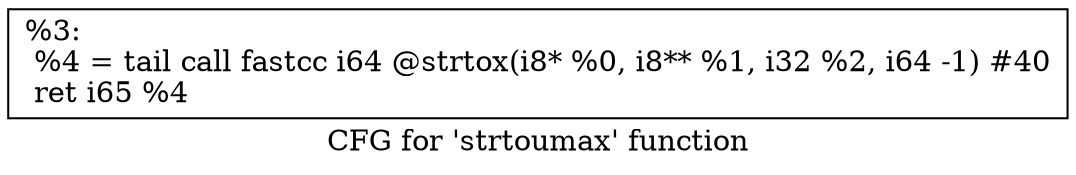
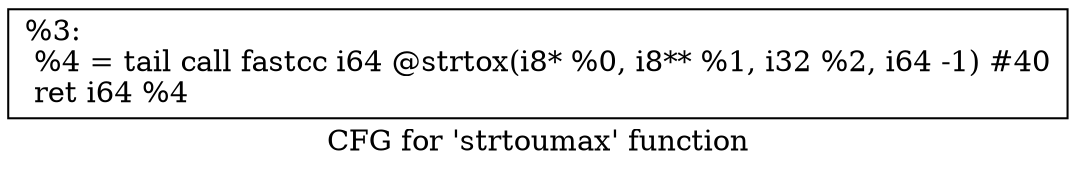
(107, 94) -> (107, 94)
